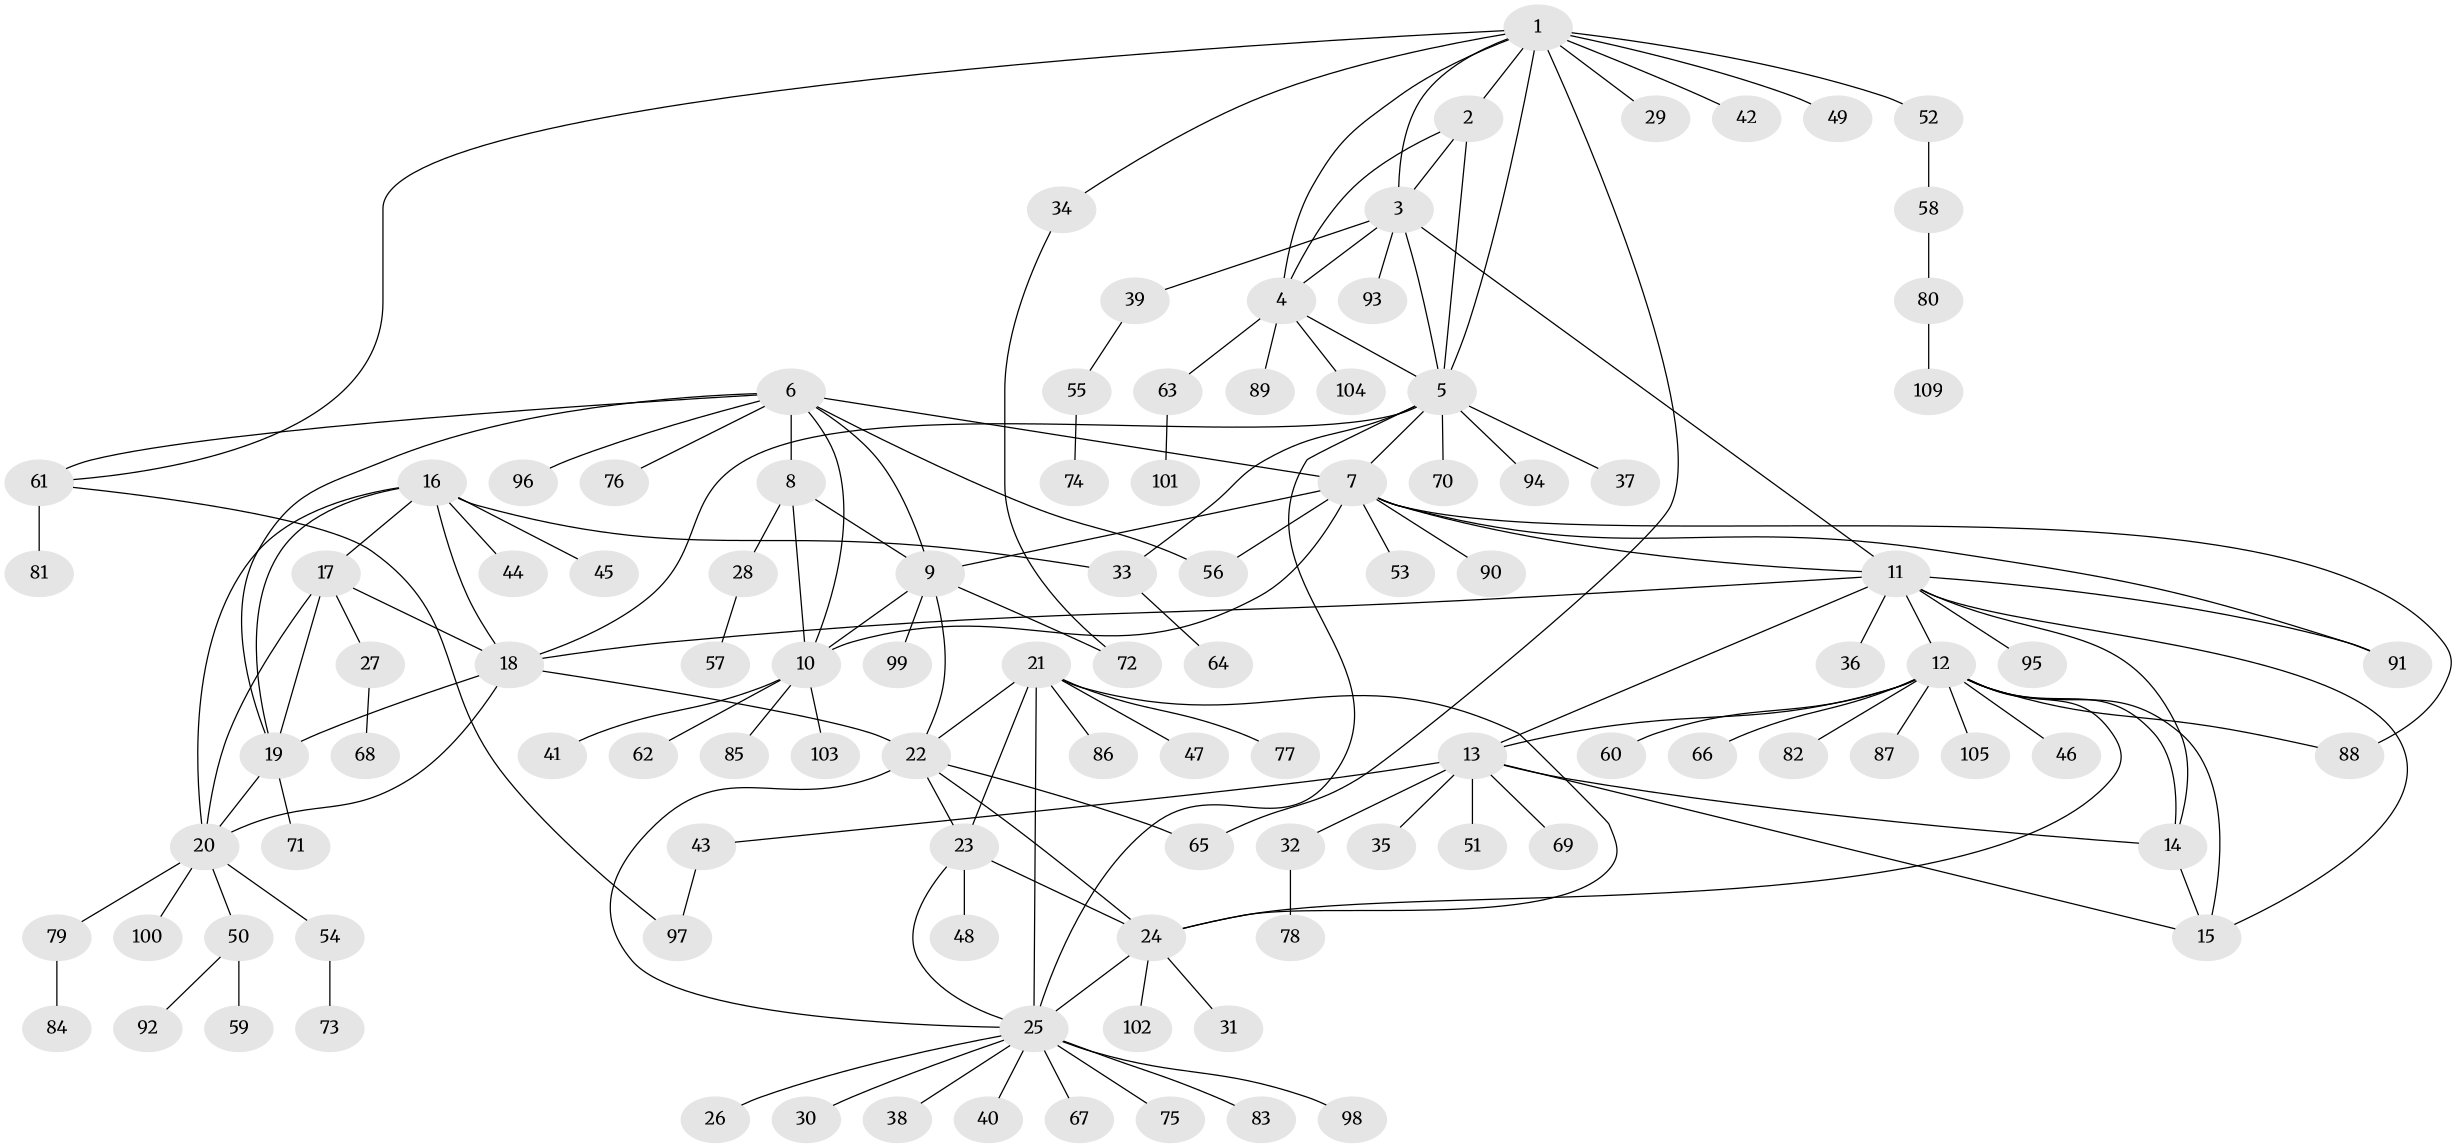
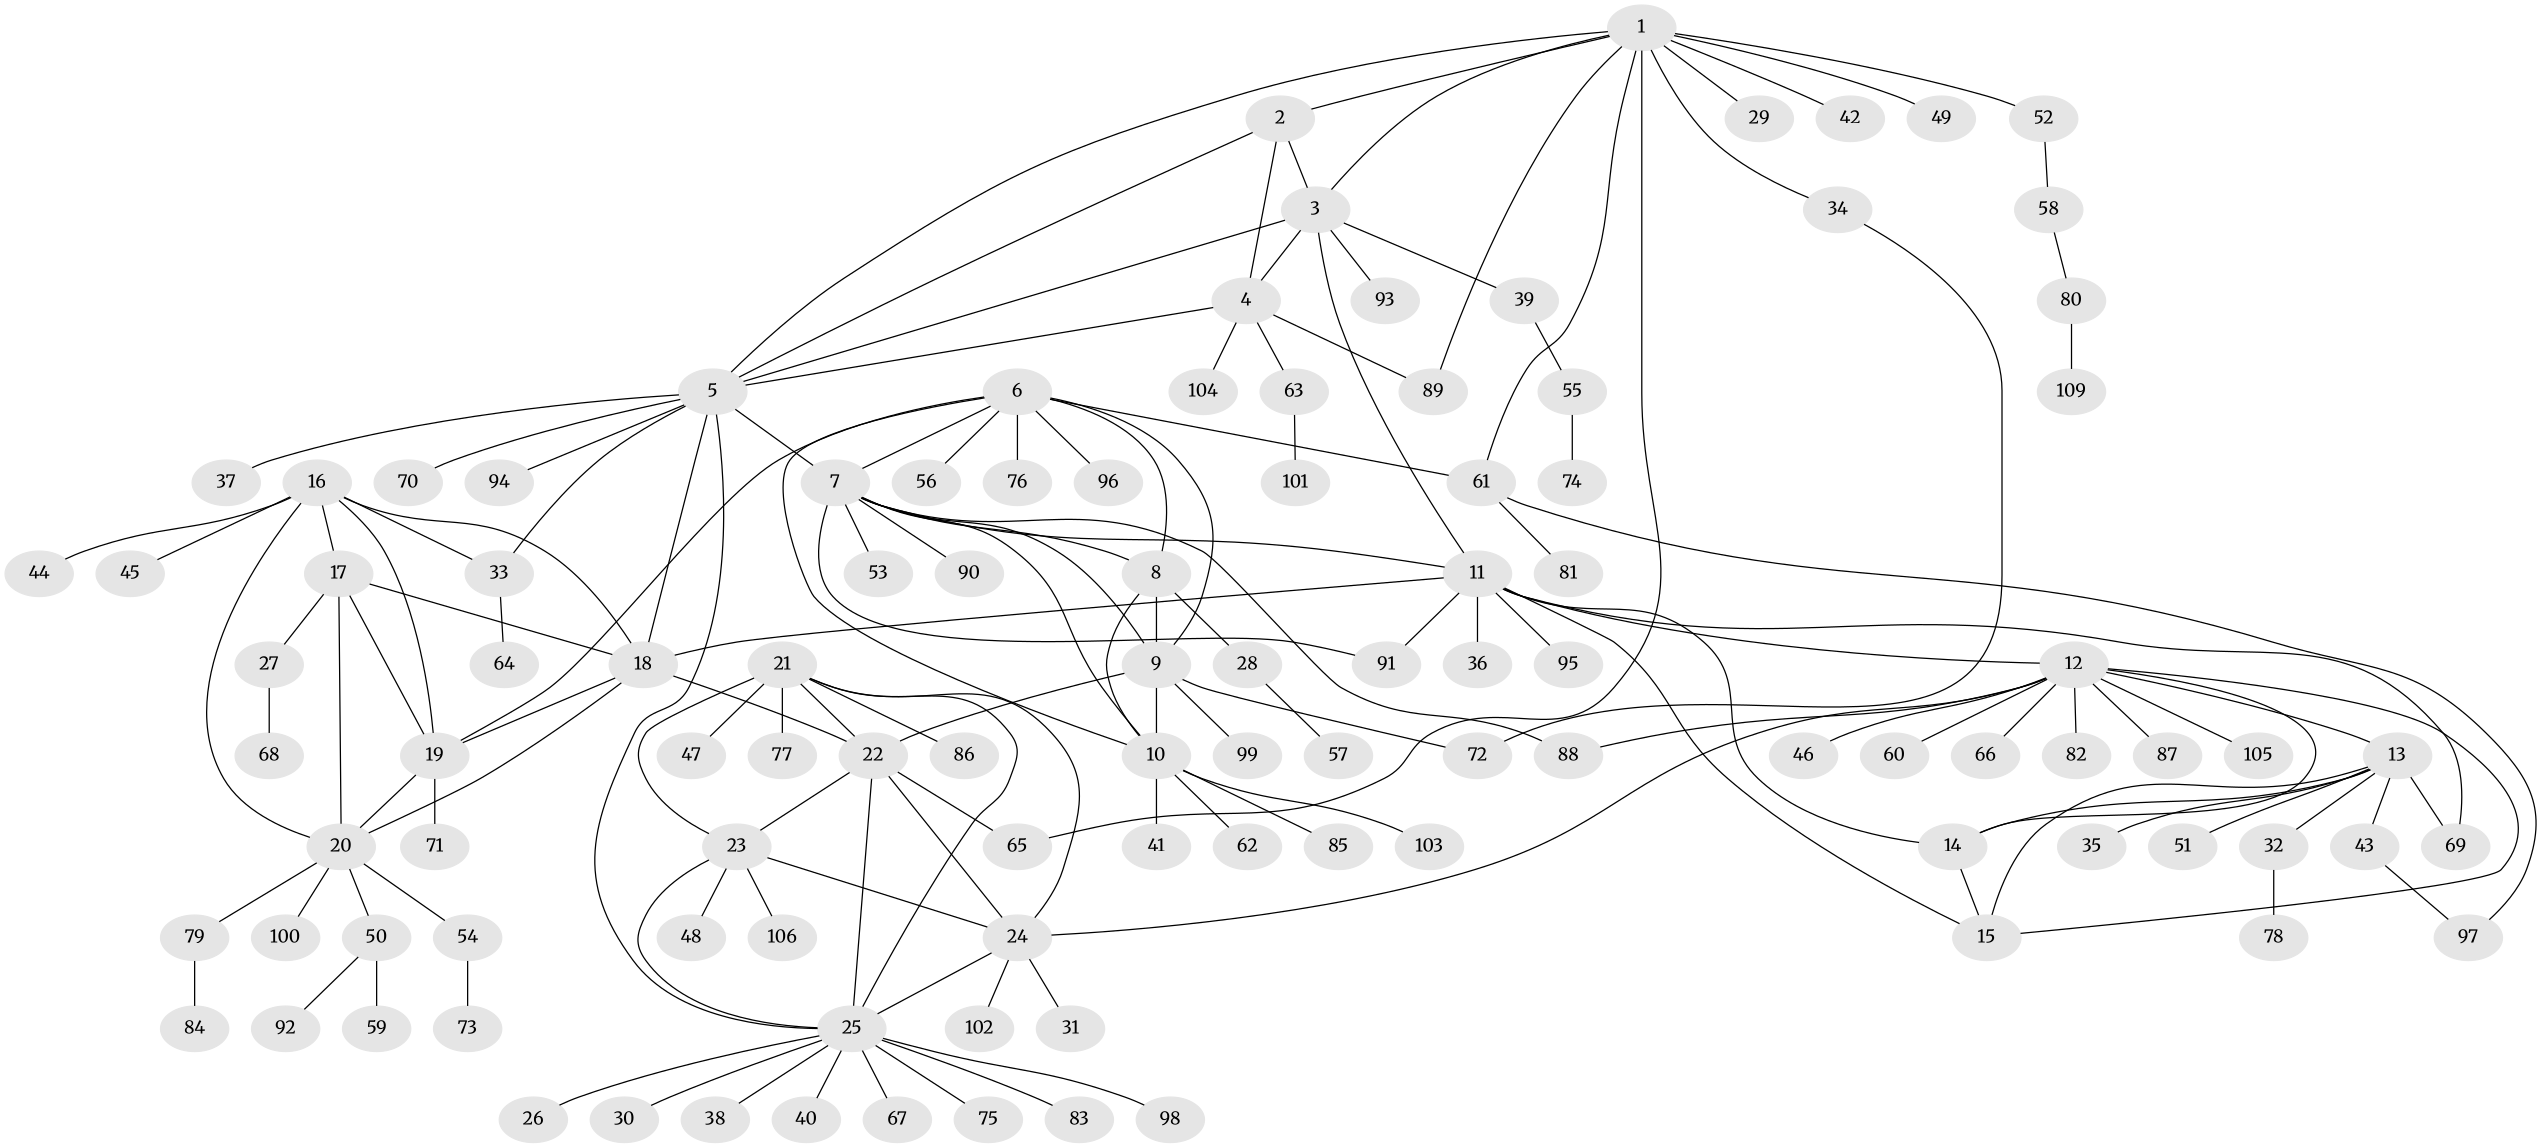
(1359, 126) -> (1514, 198)
(1283, 528) -> (995, 529)
(1684, 665) -> (2031, 630)
none -> (782, 938)
